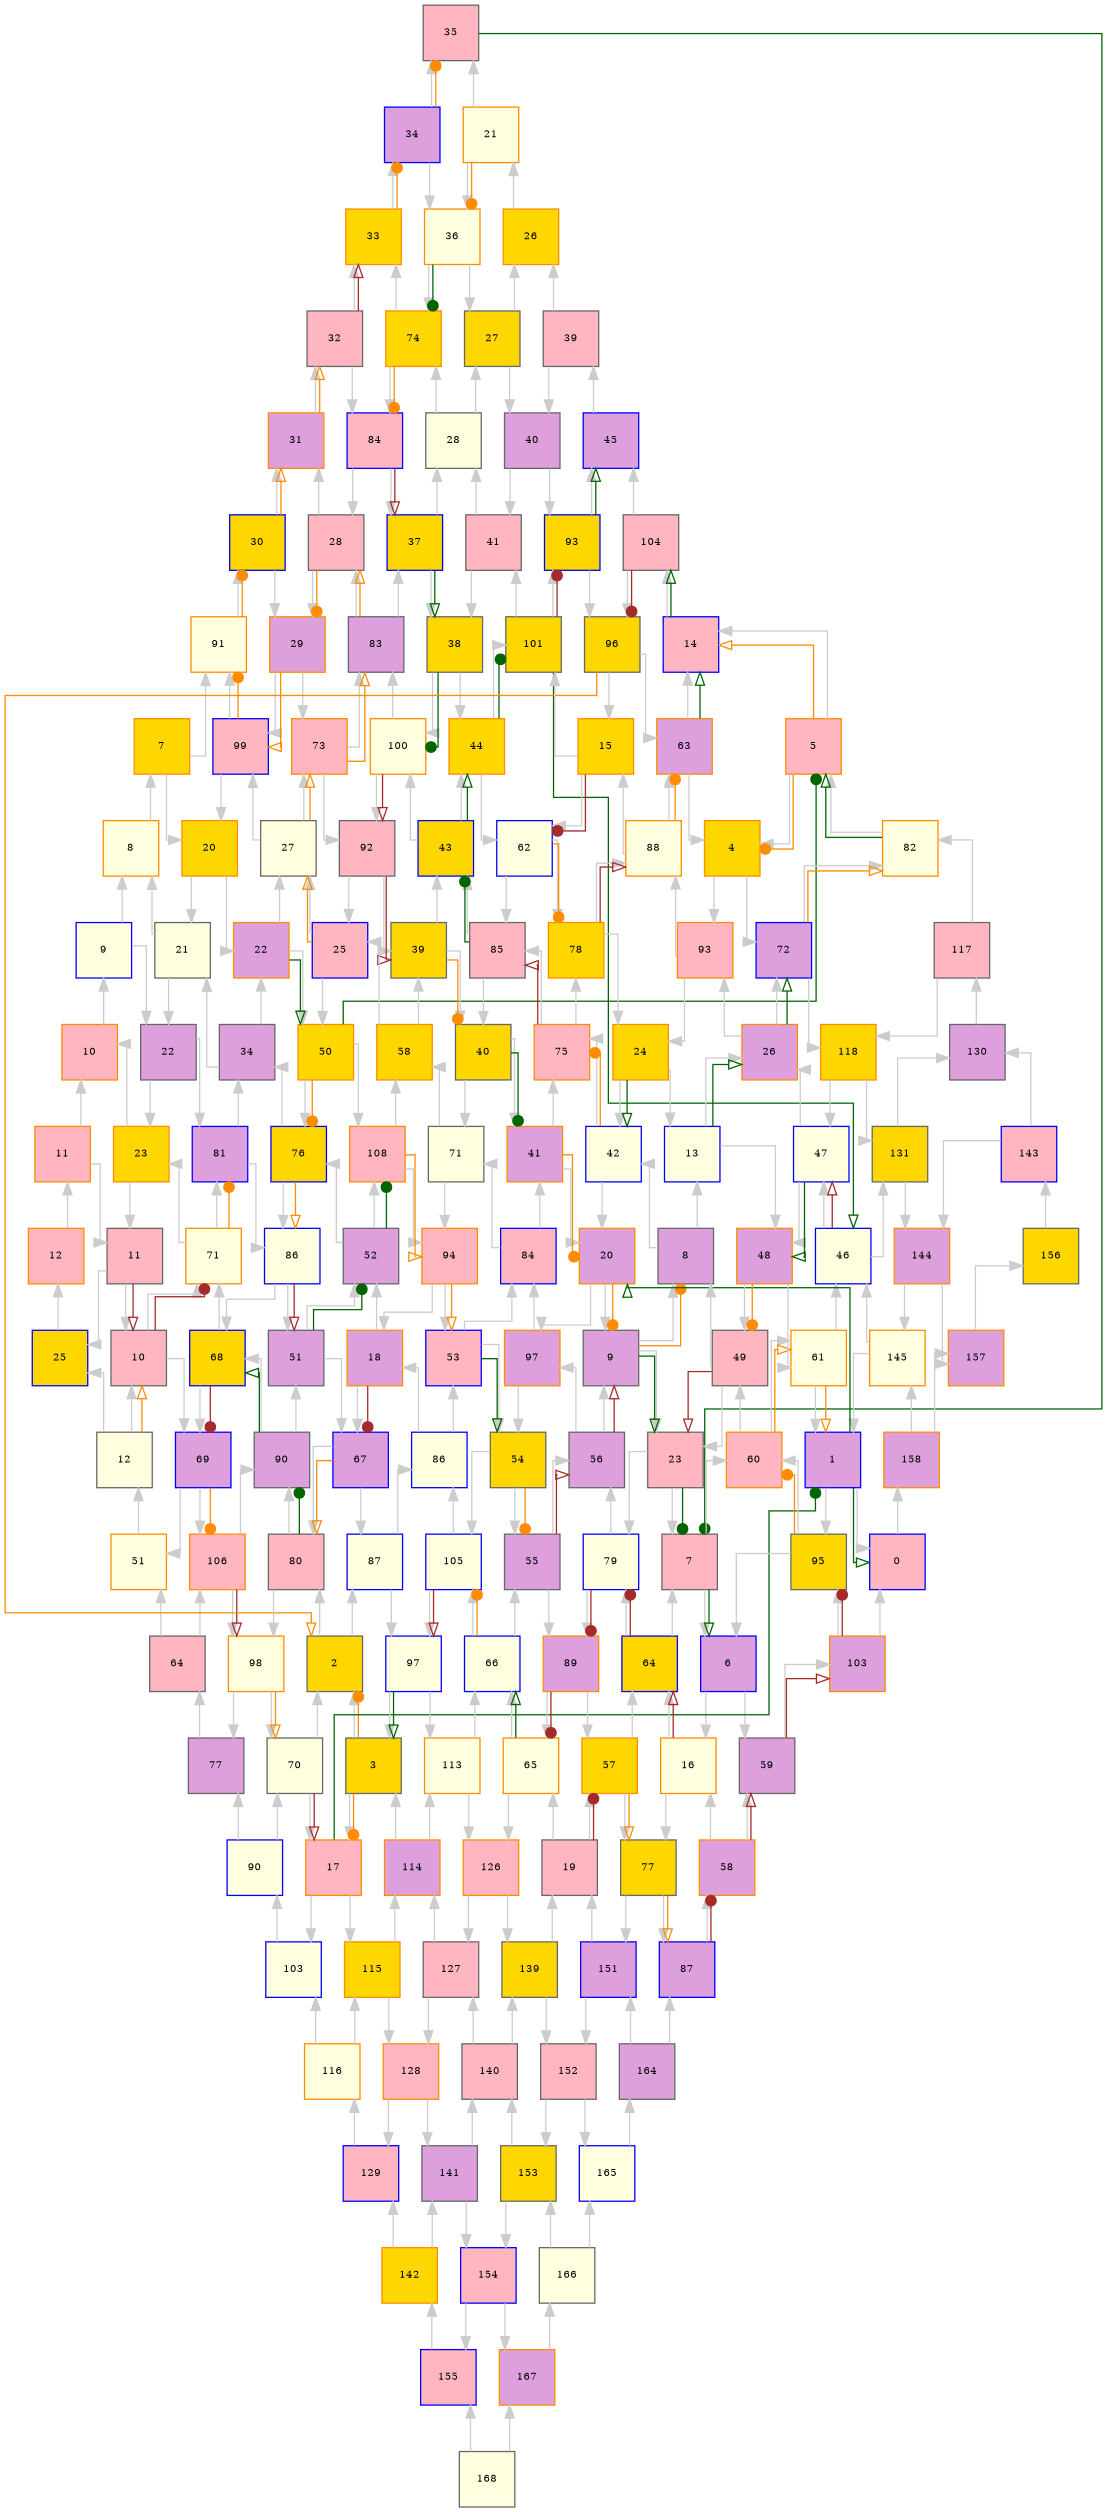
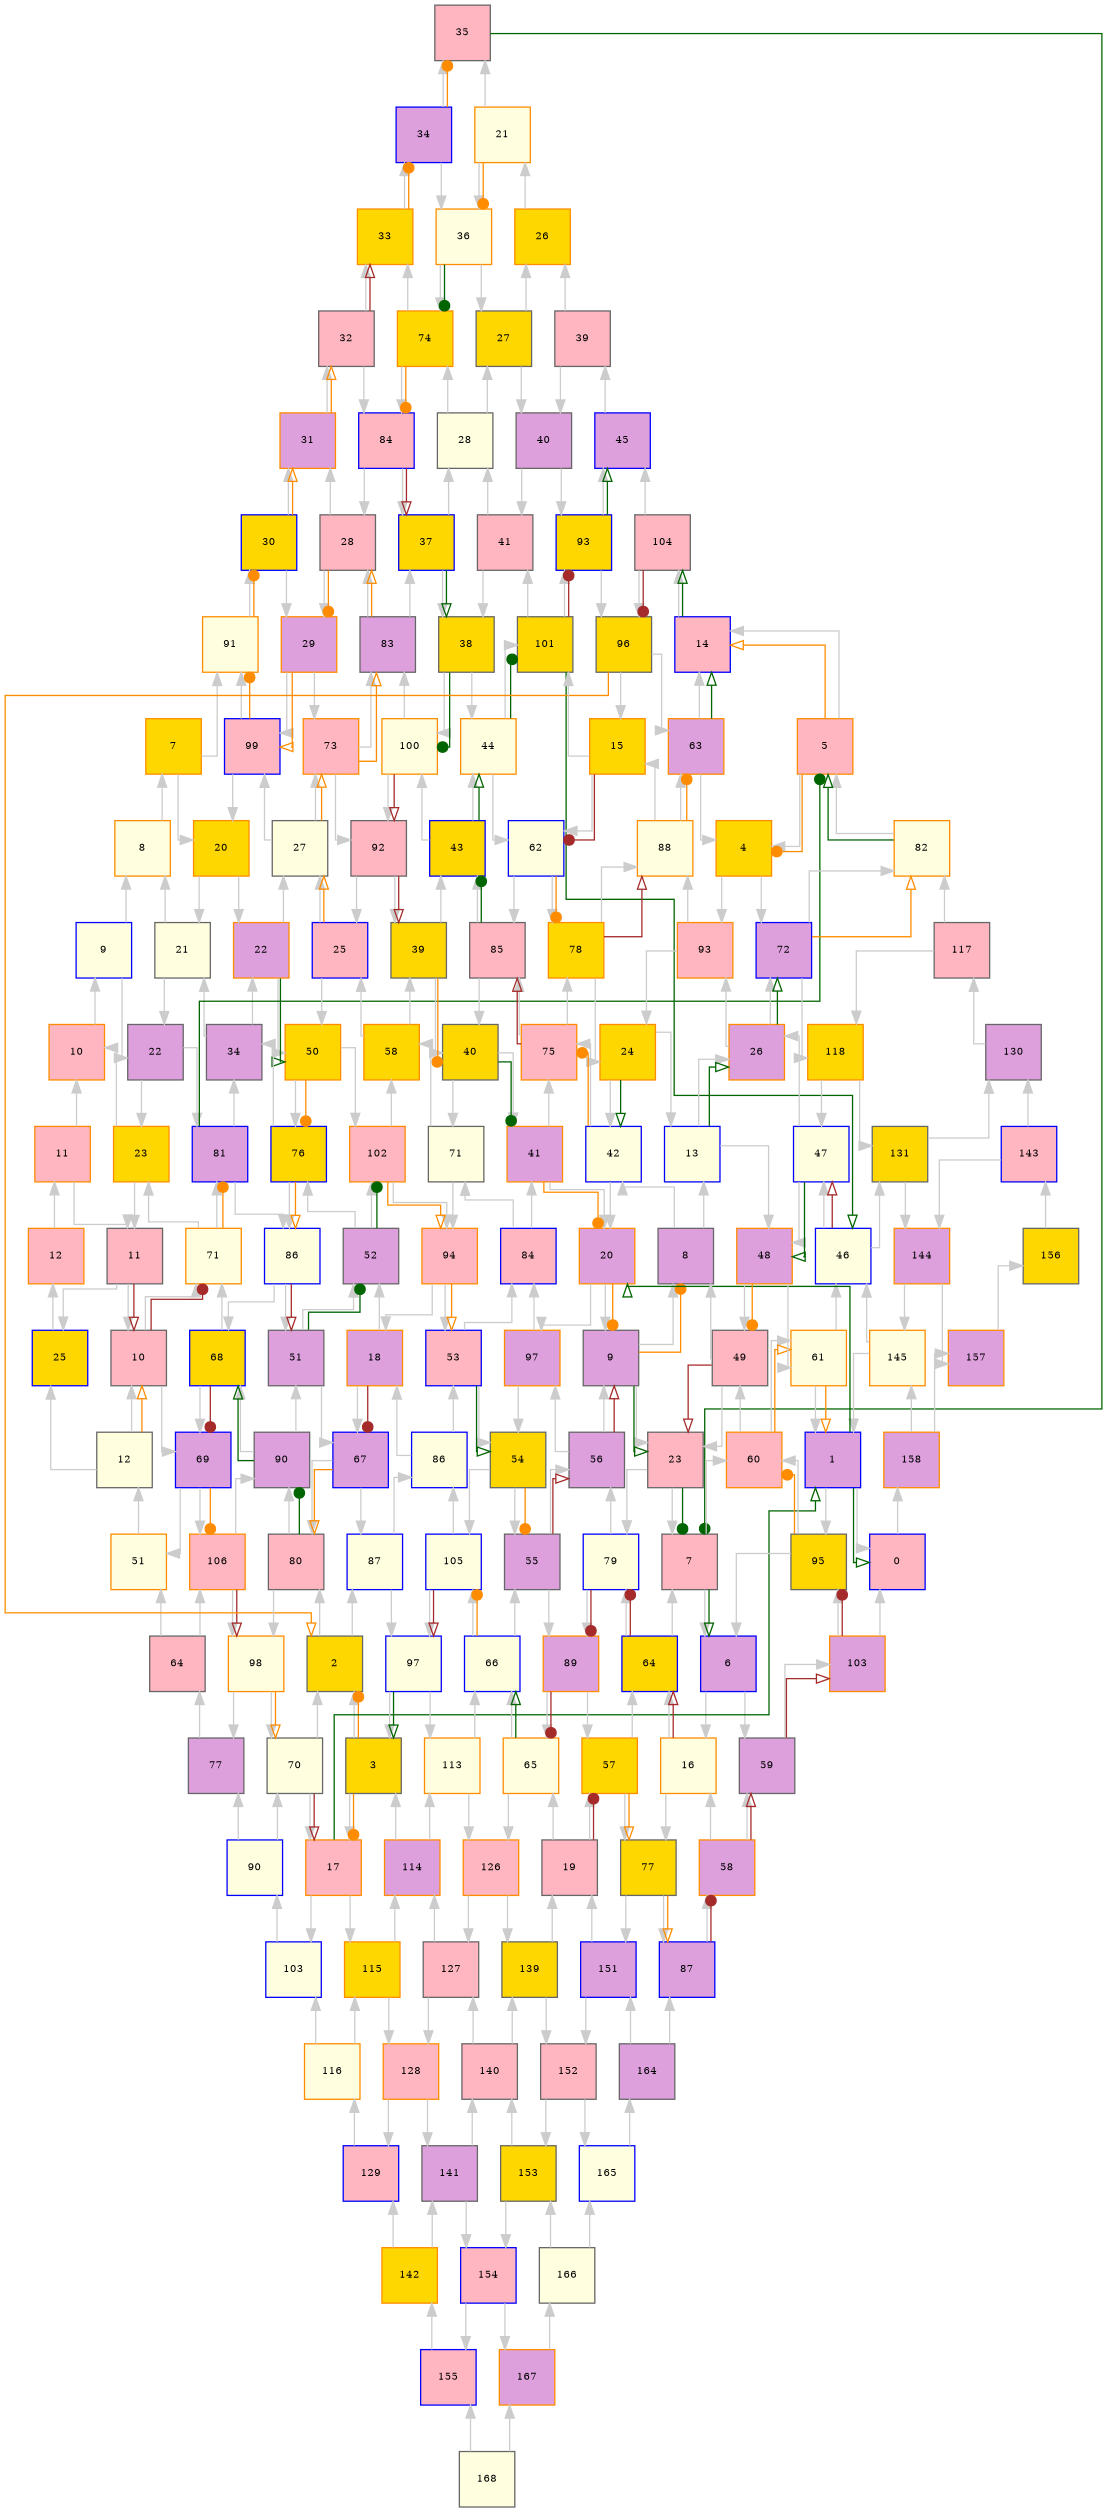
(477, 746) -> (488, 746)
(676, 1001) -> (531, 1001)
(377, 1154) -> (377, 1154)
(641, 1715) -> (578, 1715)
